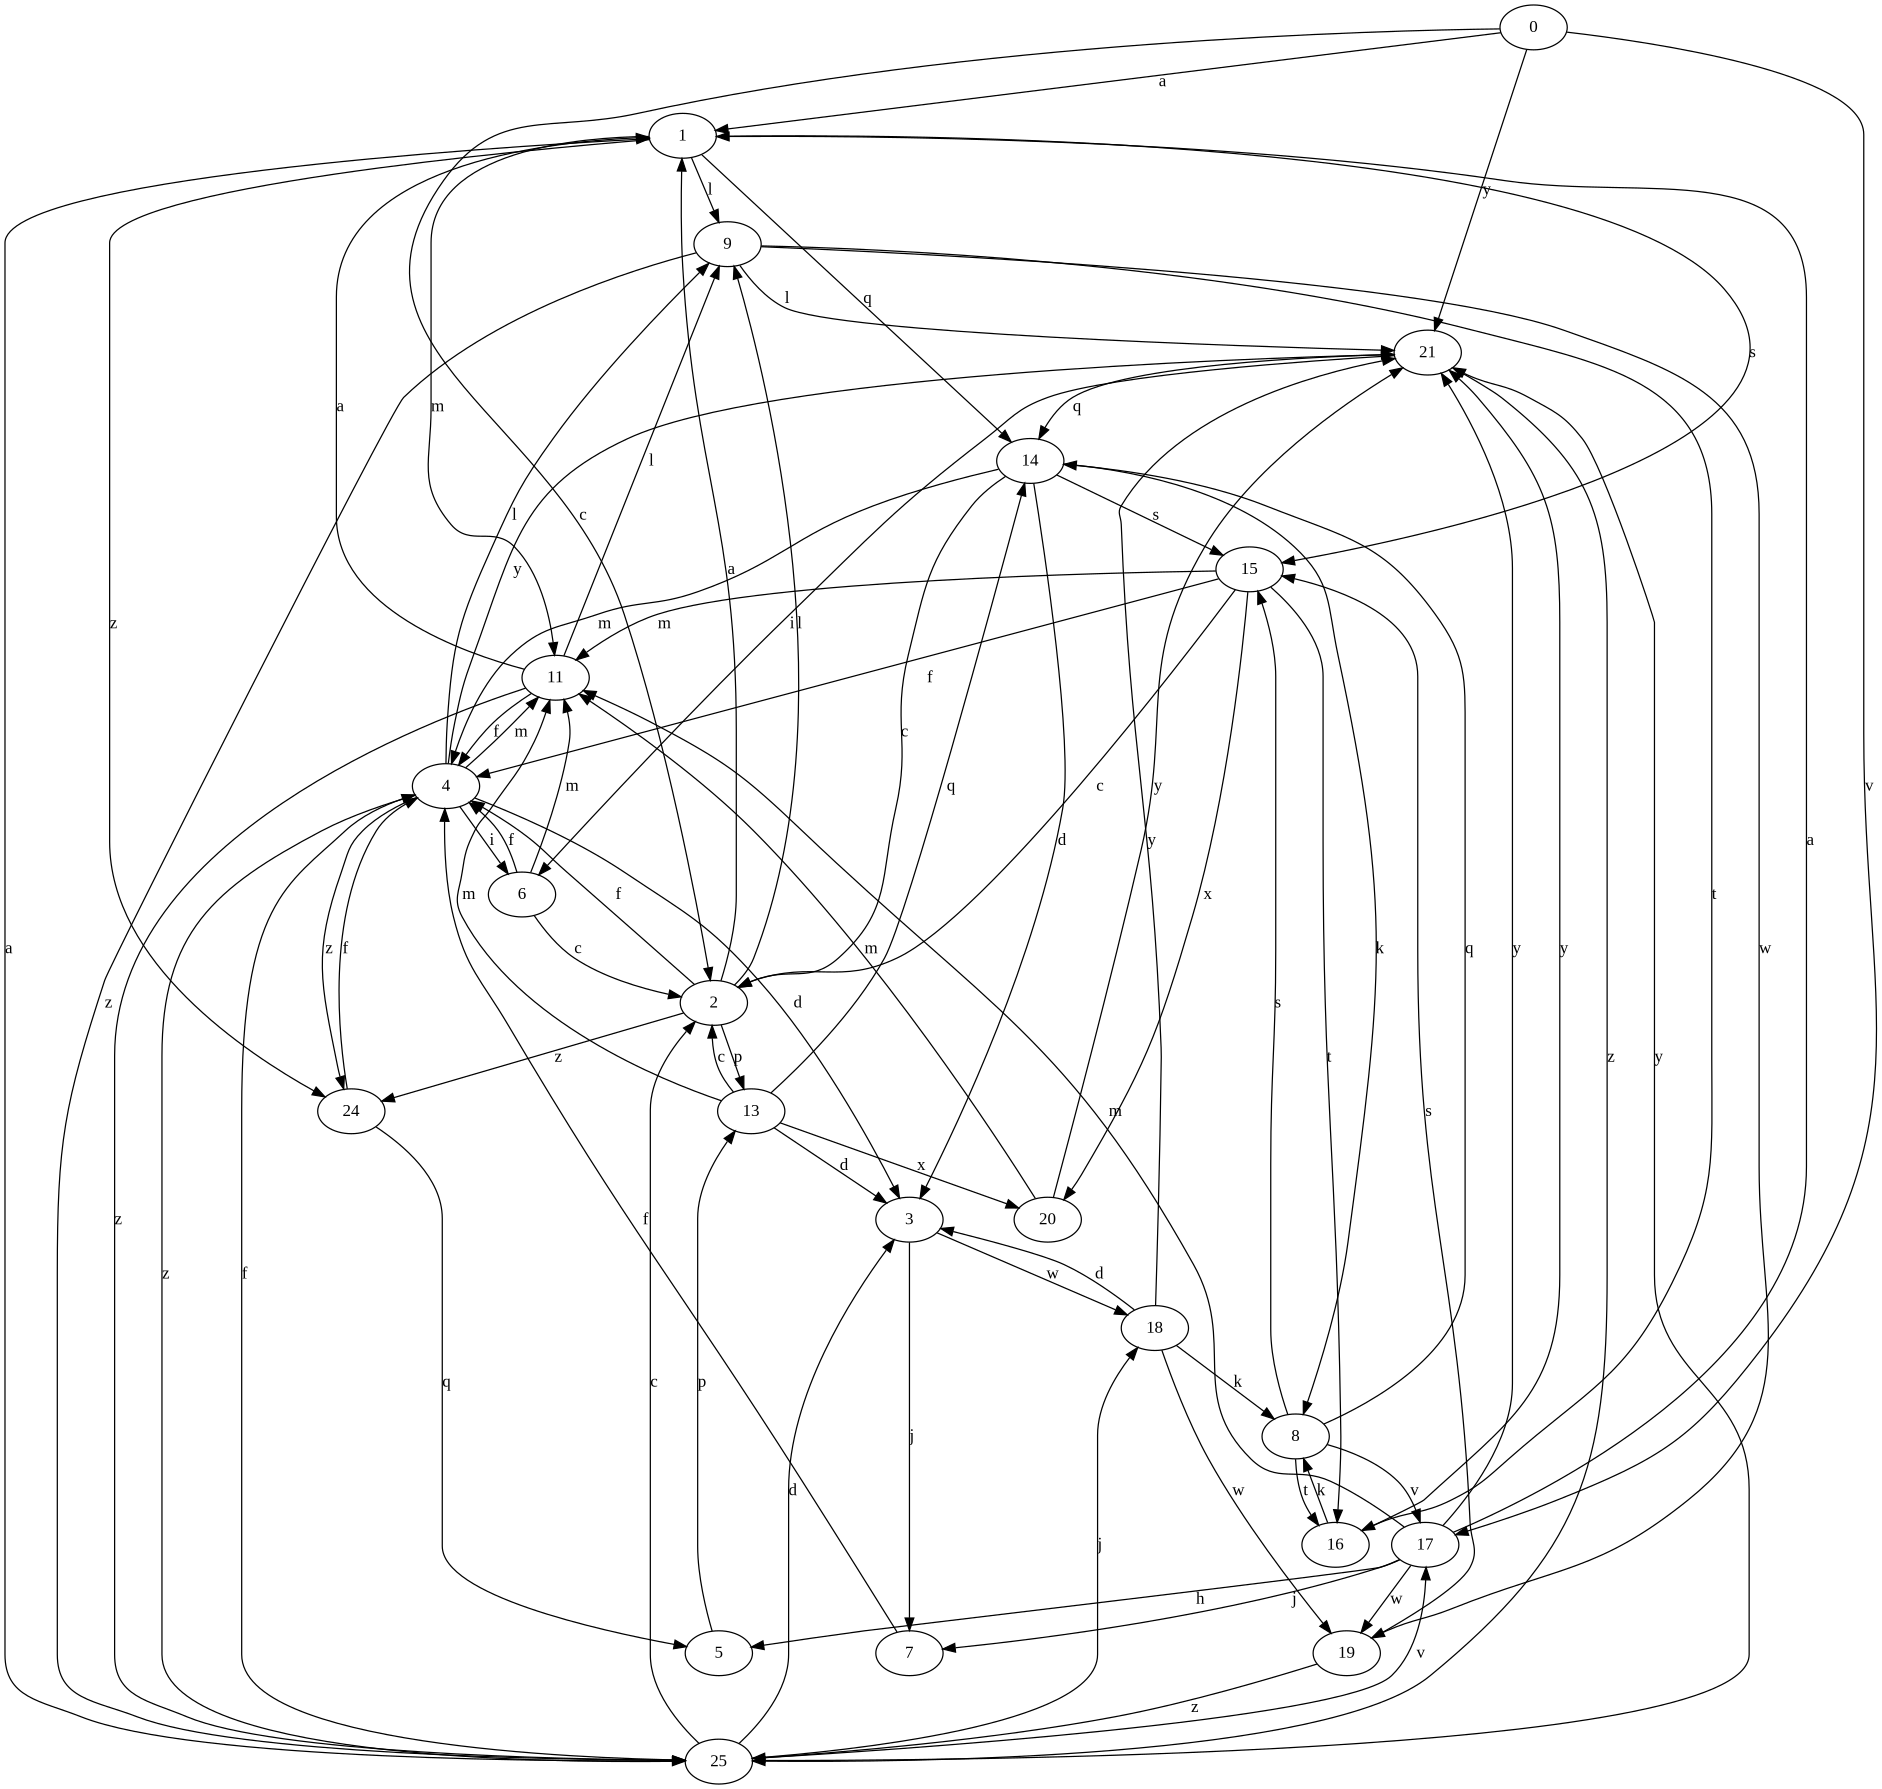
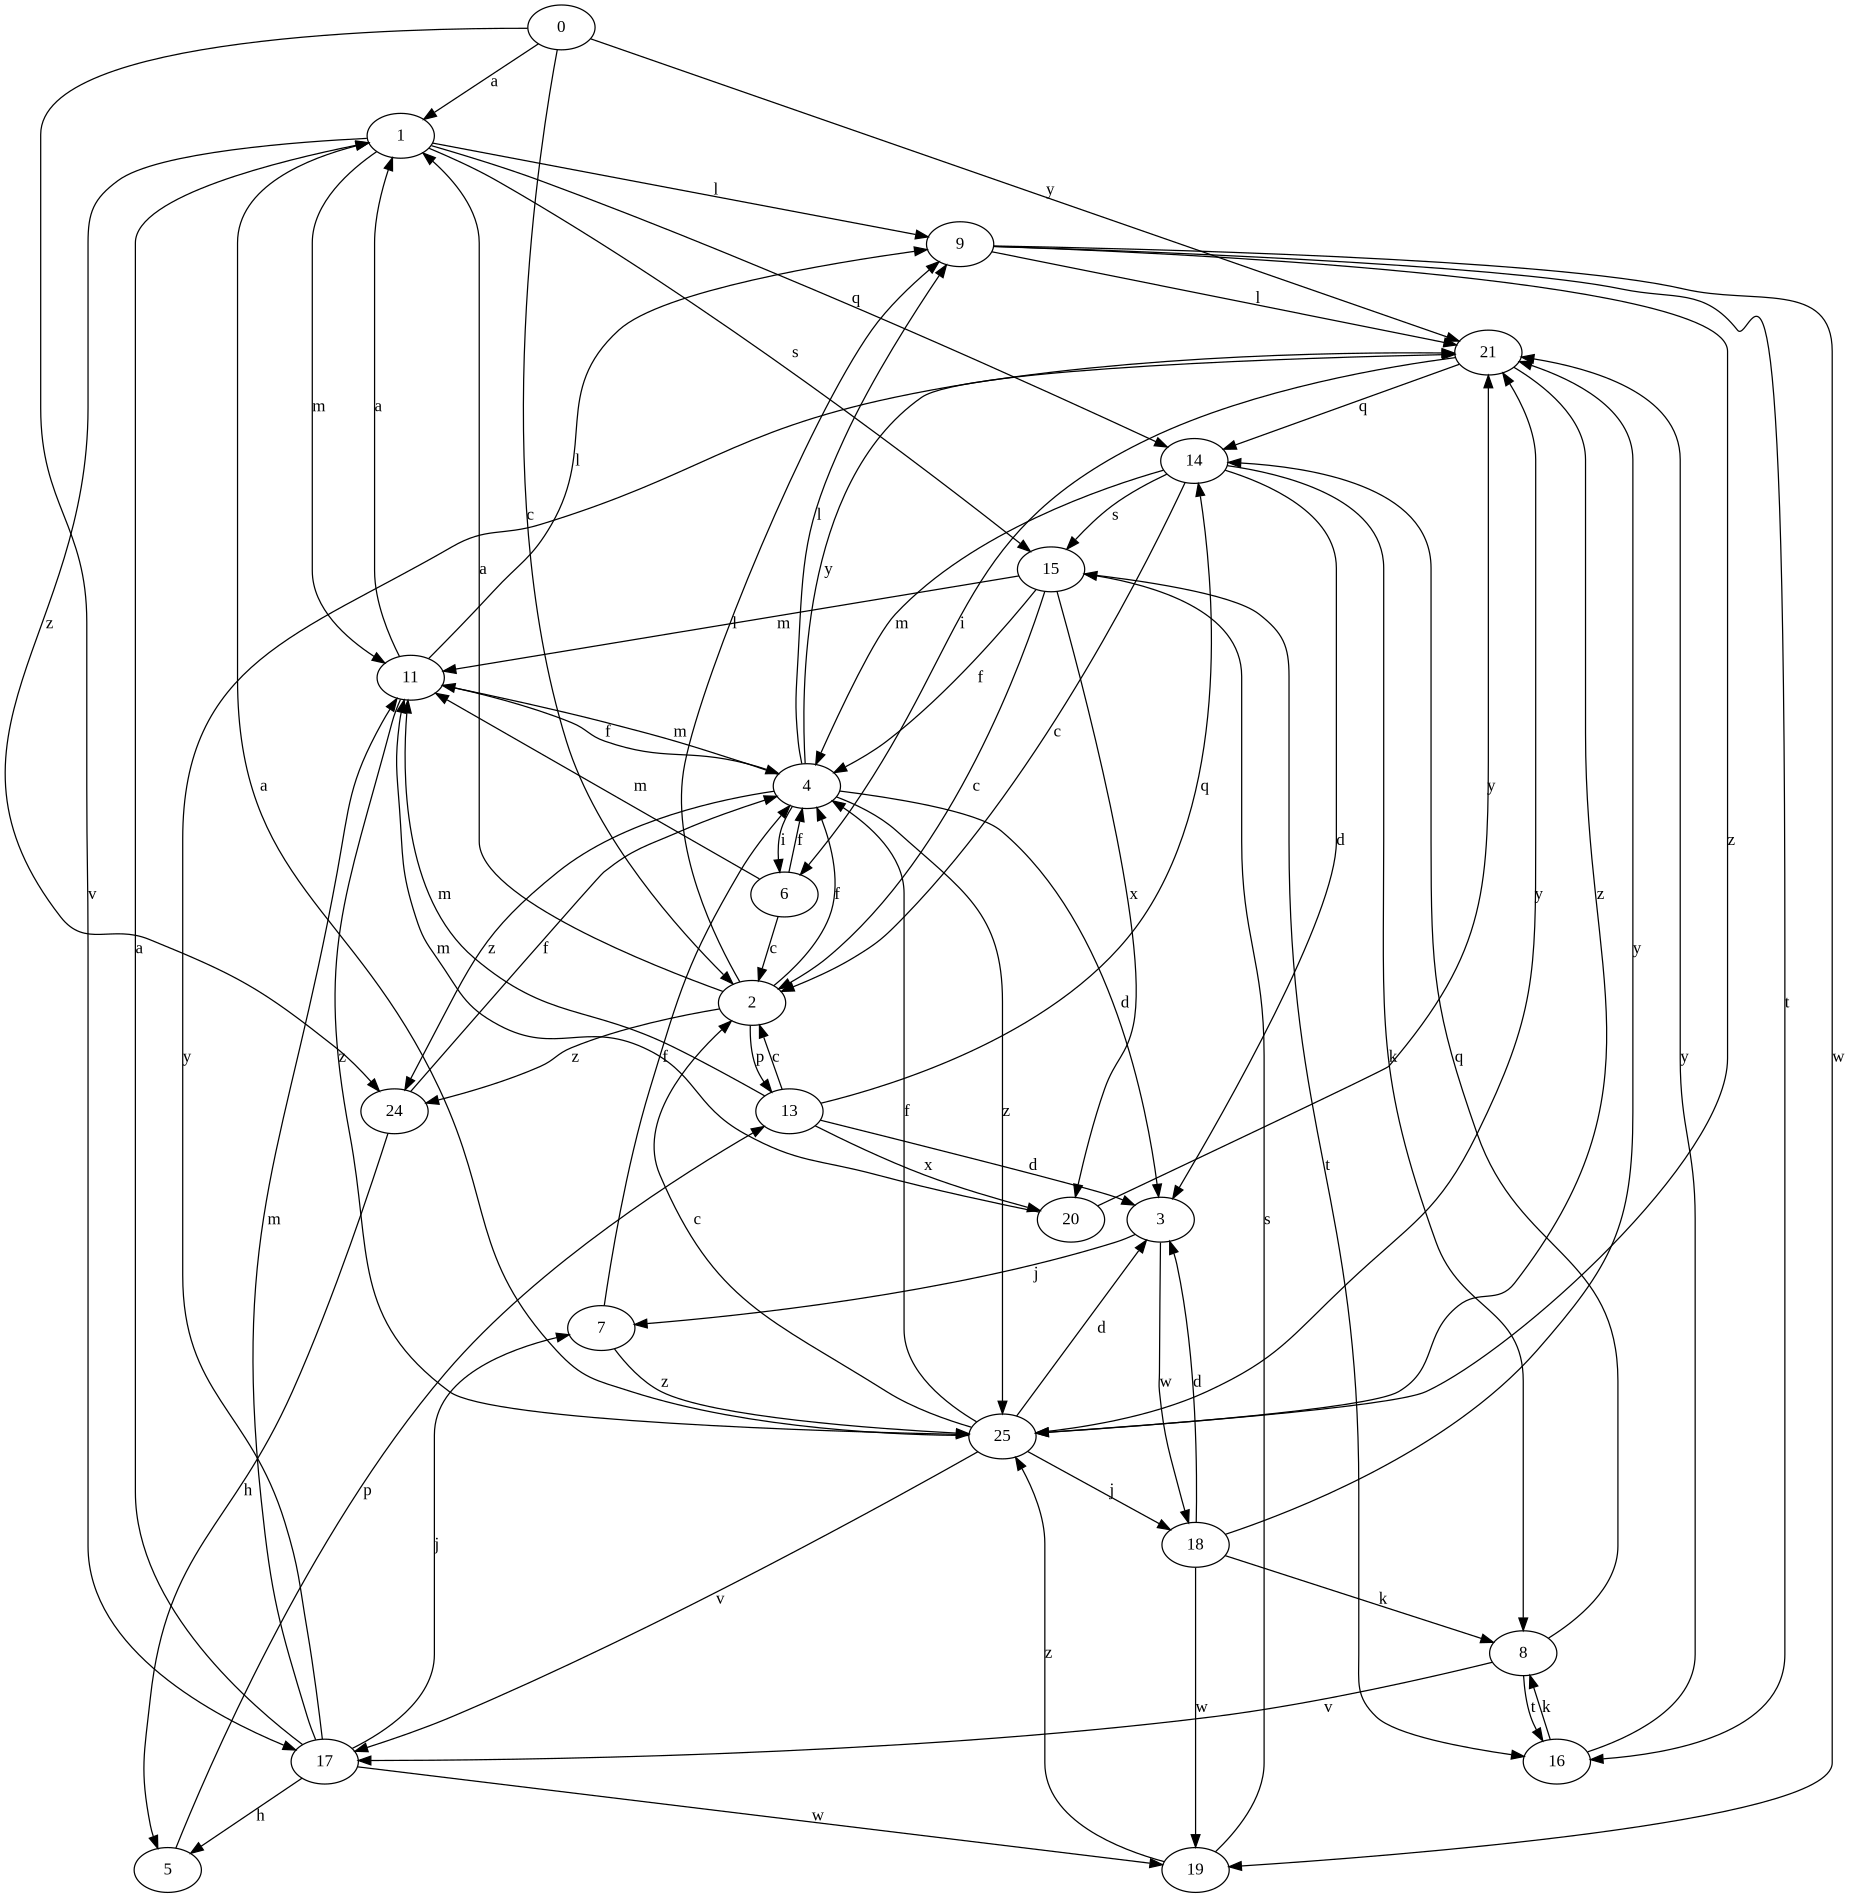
(1275, 1009) -> none
(447, 1382) -> (248, 1491)
none -> (776, 1417)
